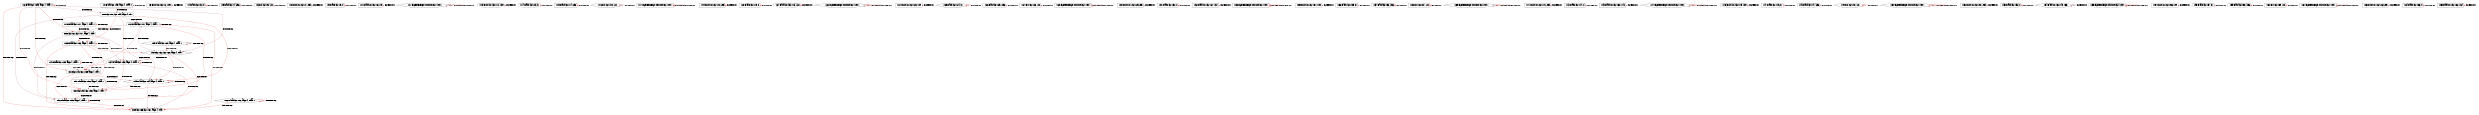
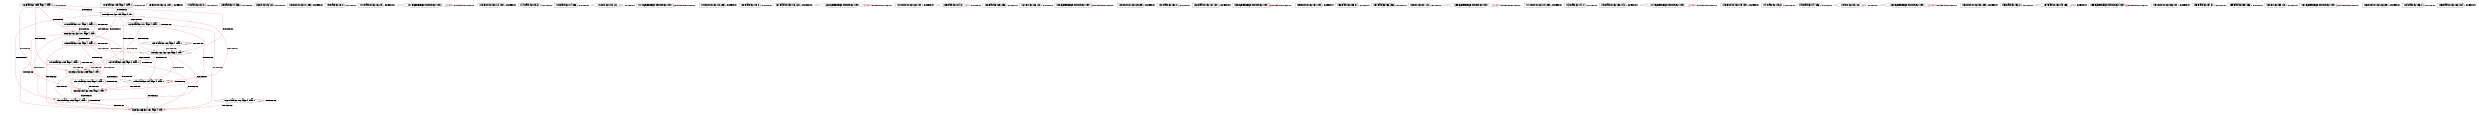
(13, 104) -> (27, 103)
